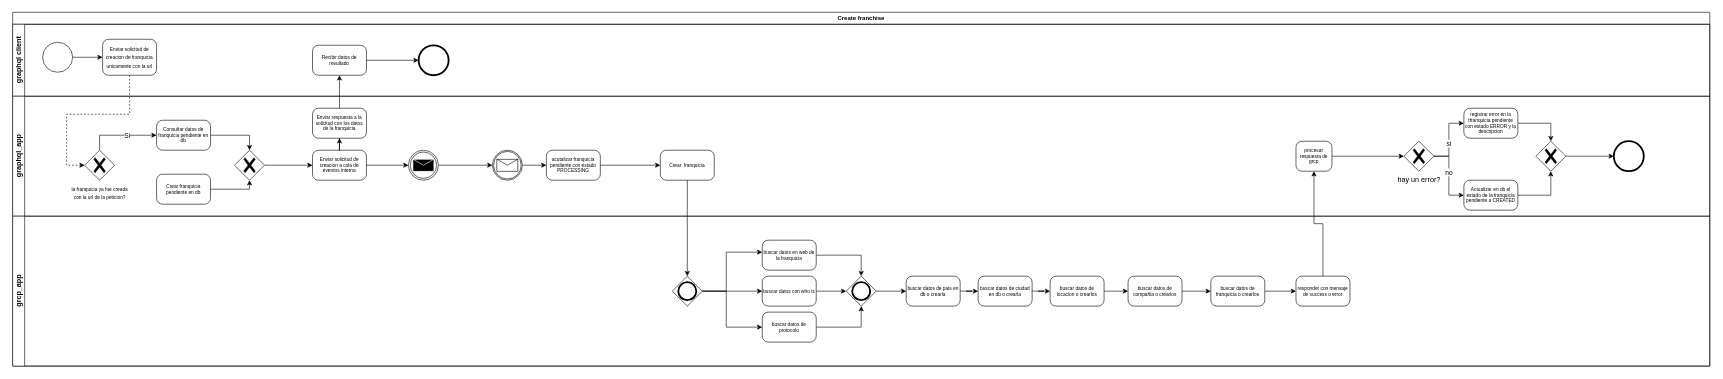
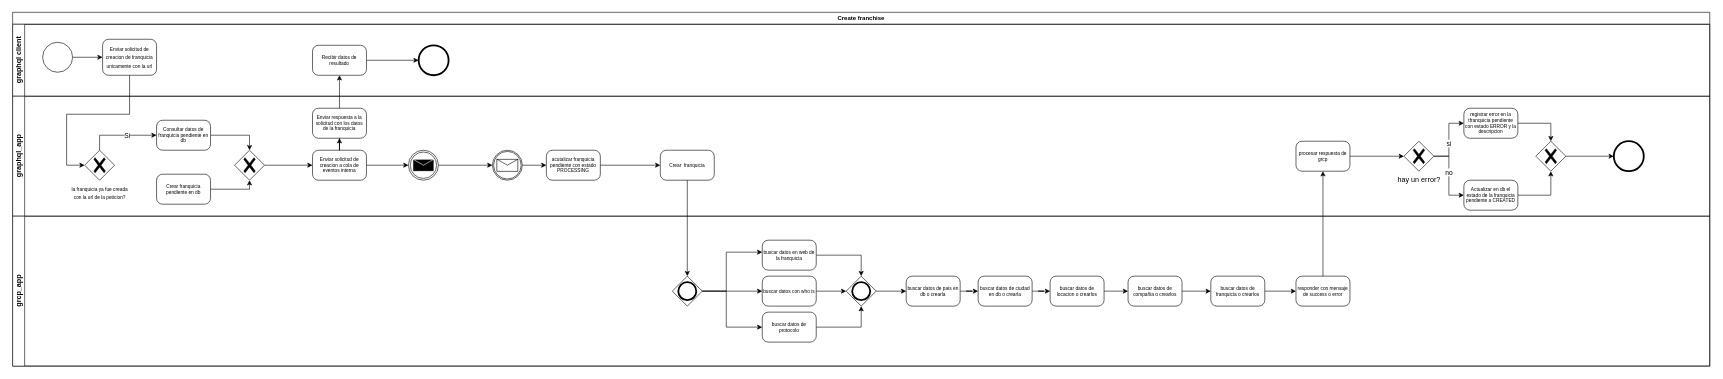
(84, 114) -> (84, 114)
(1314, 156) -> (1323, 156)
